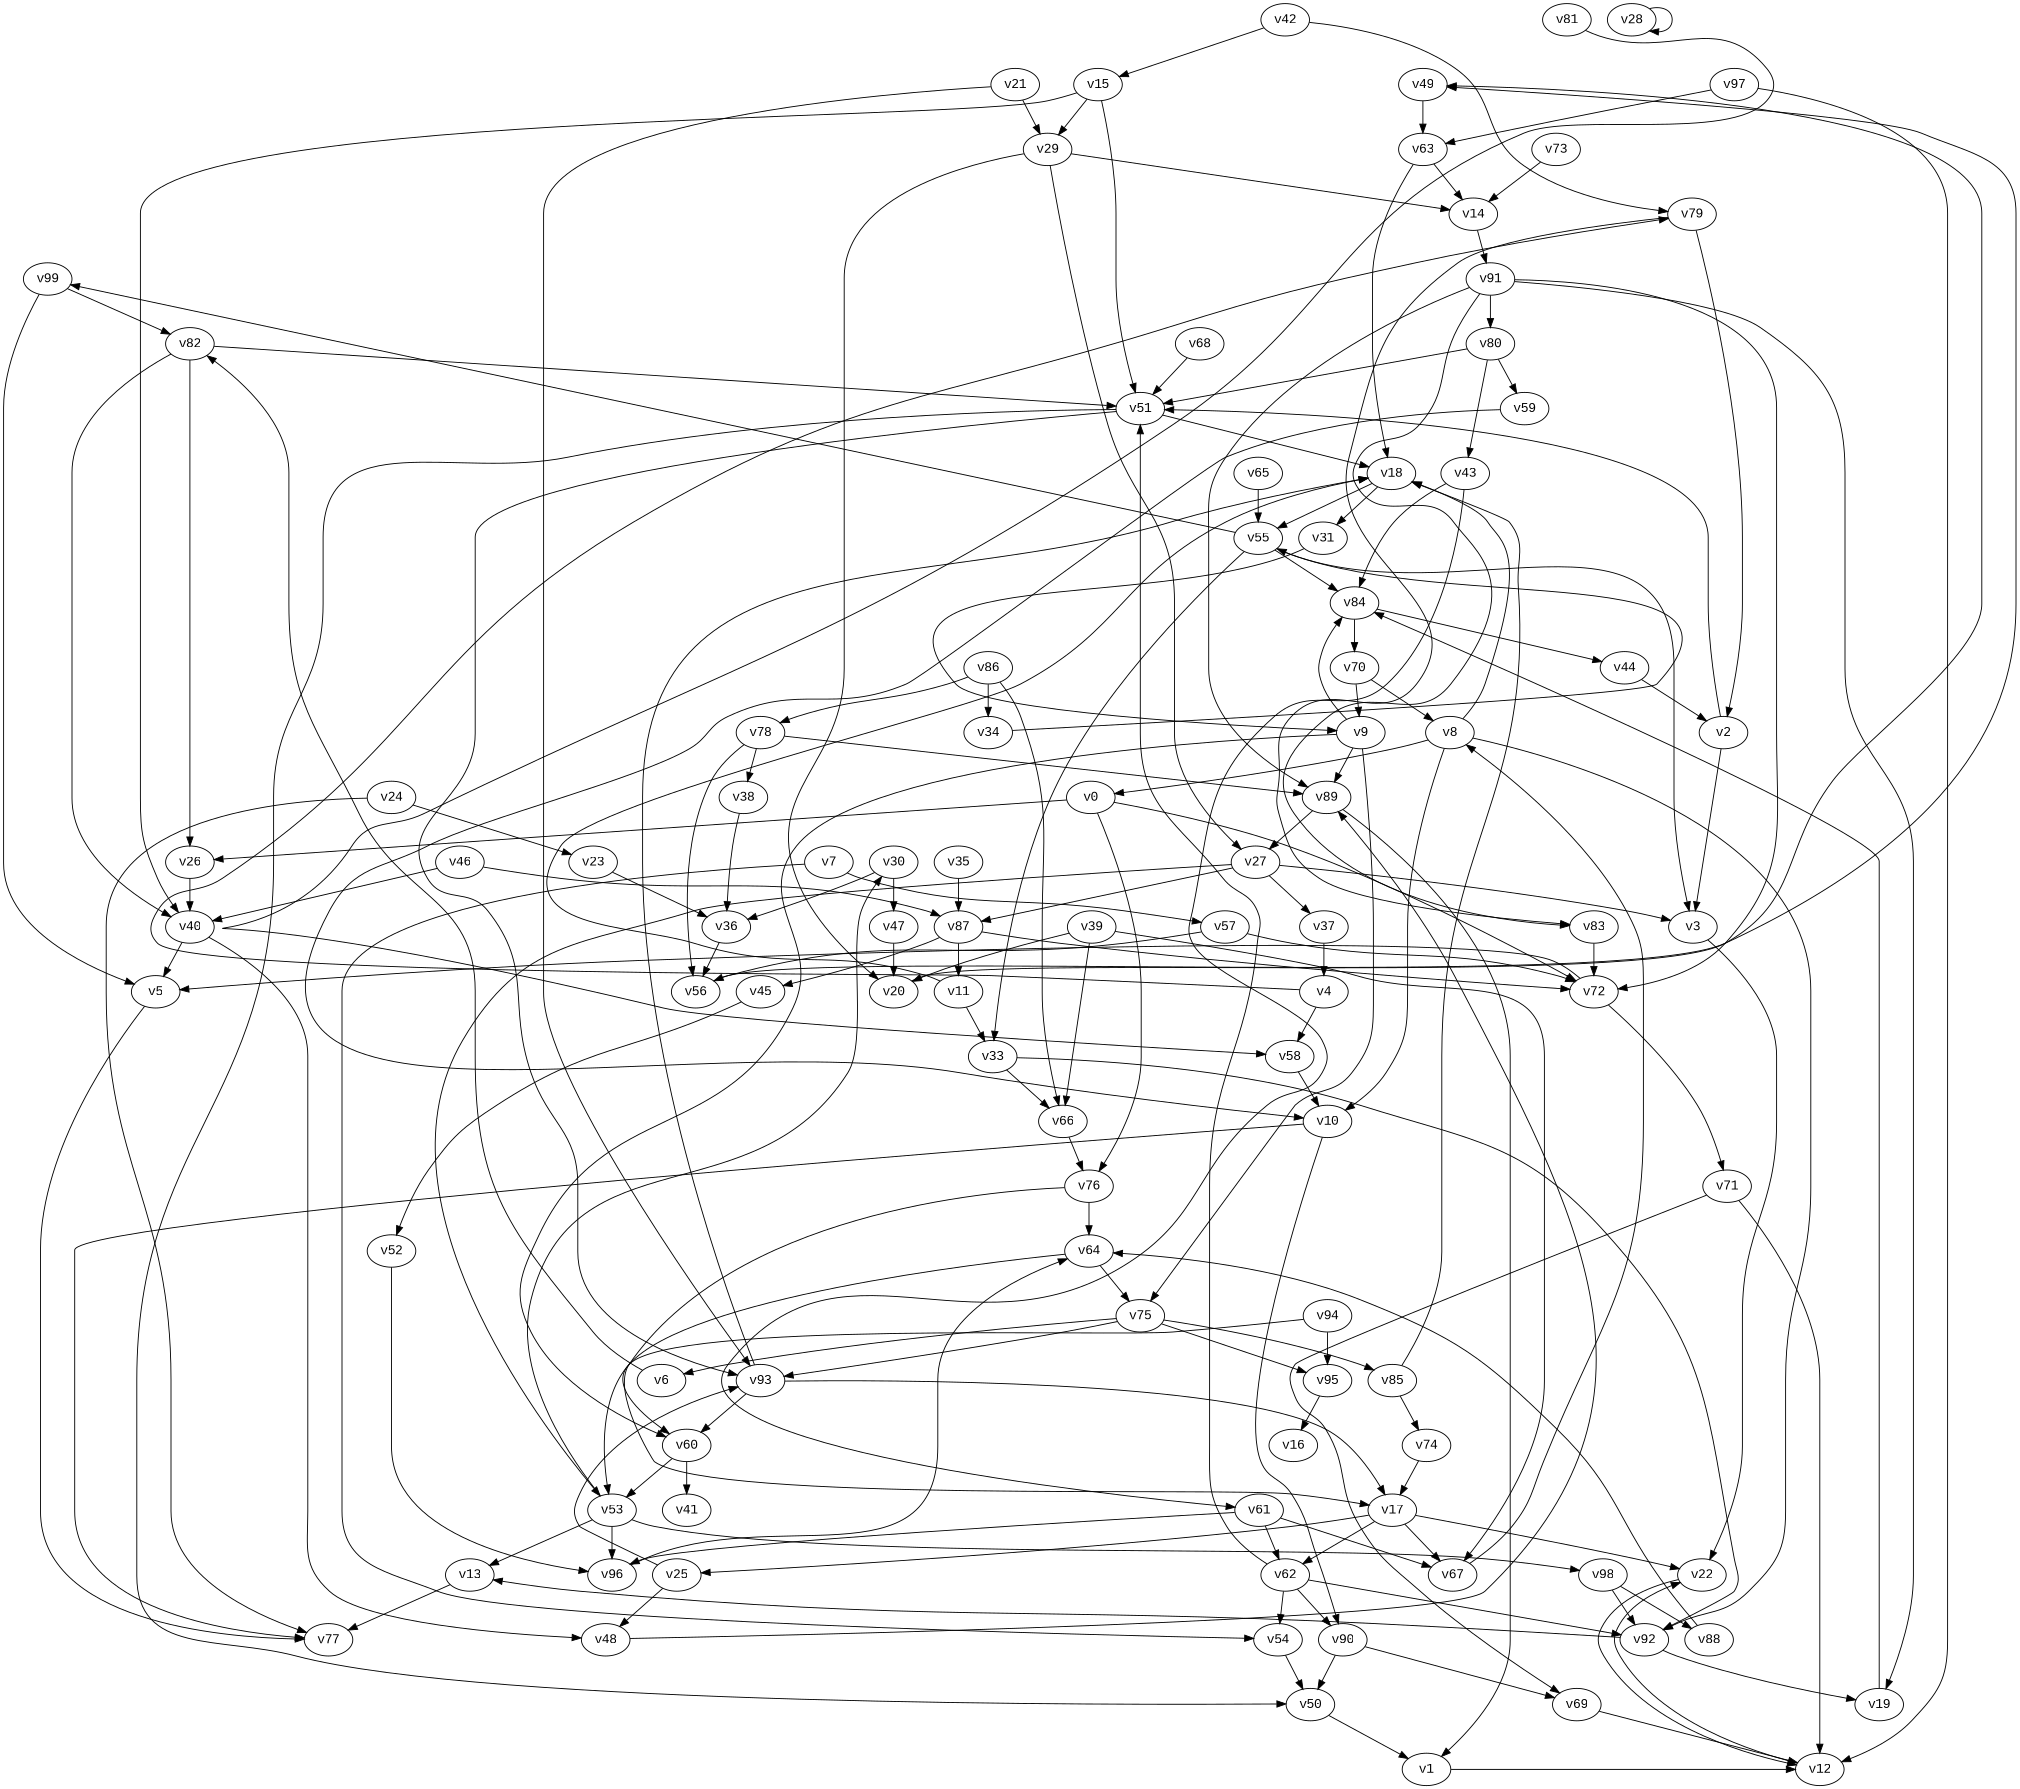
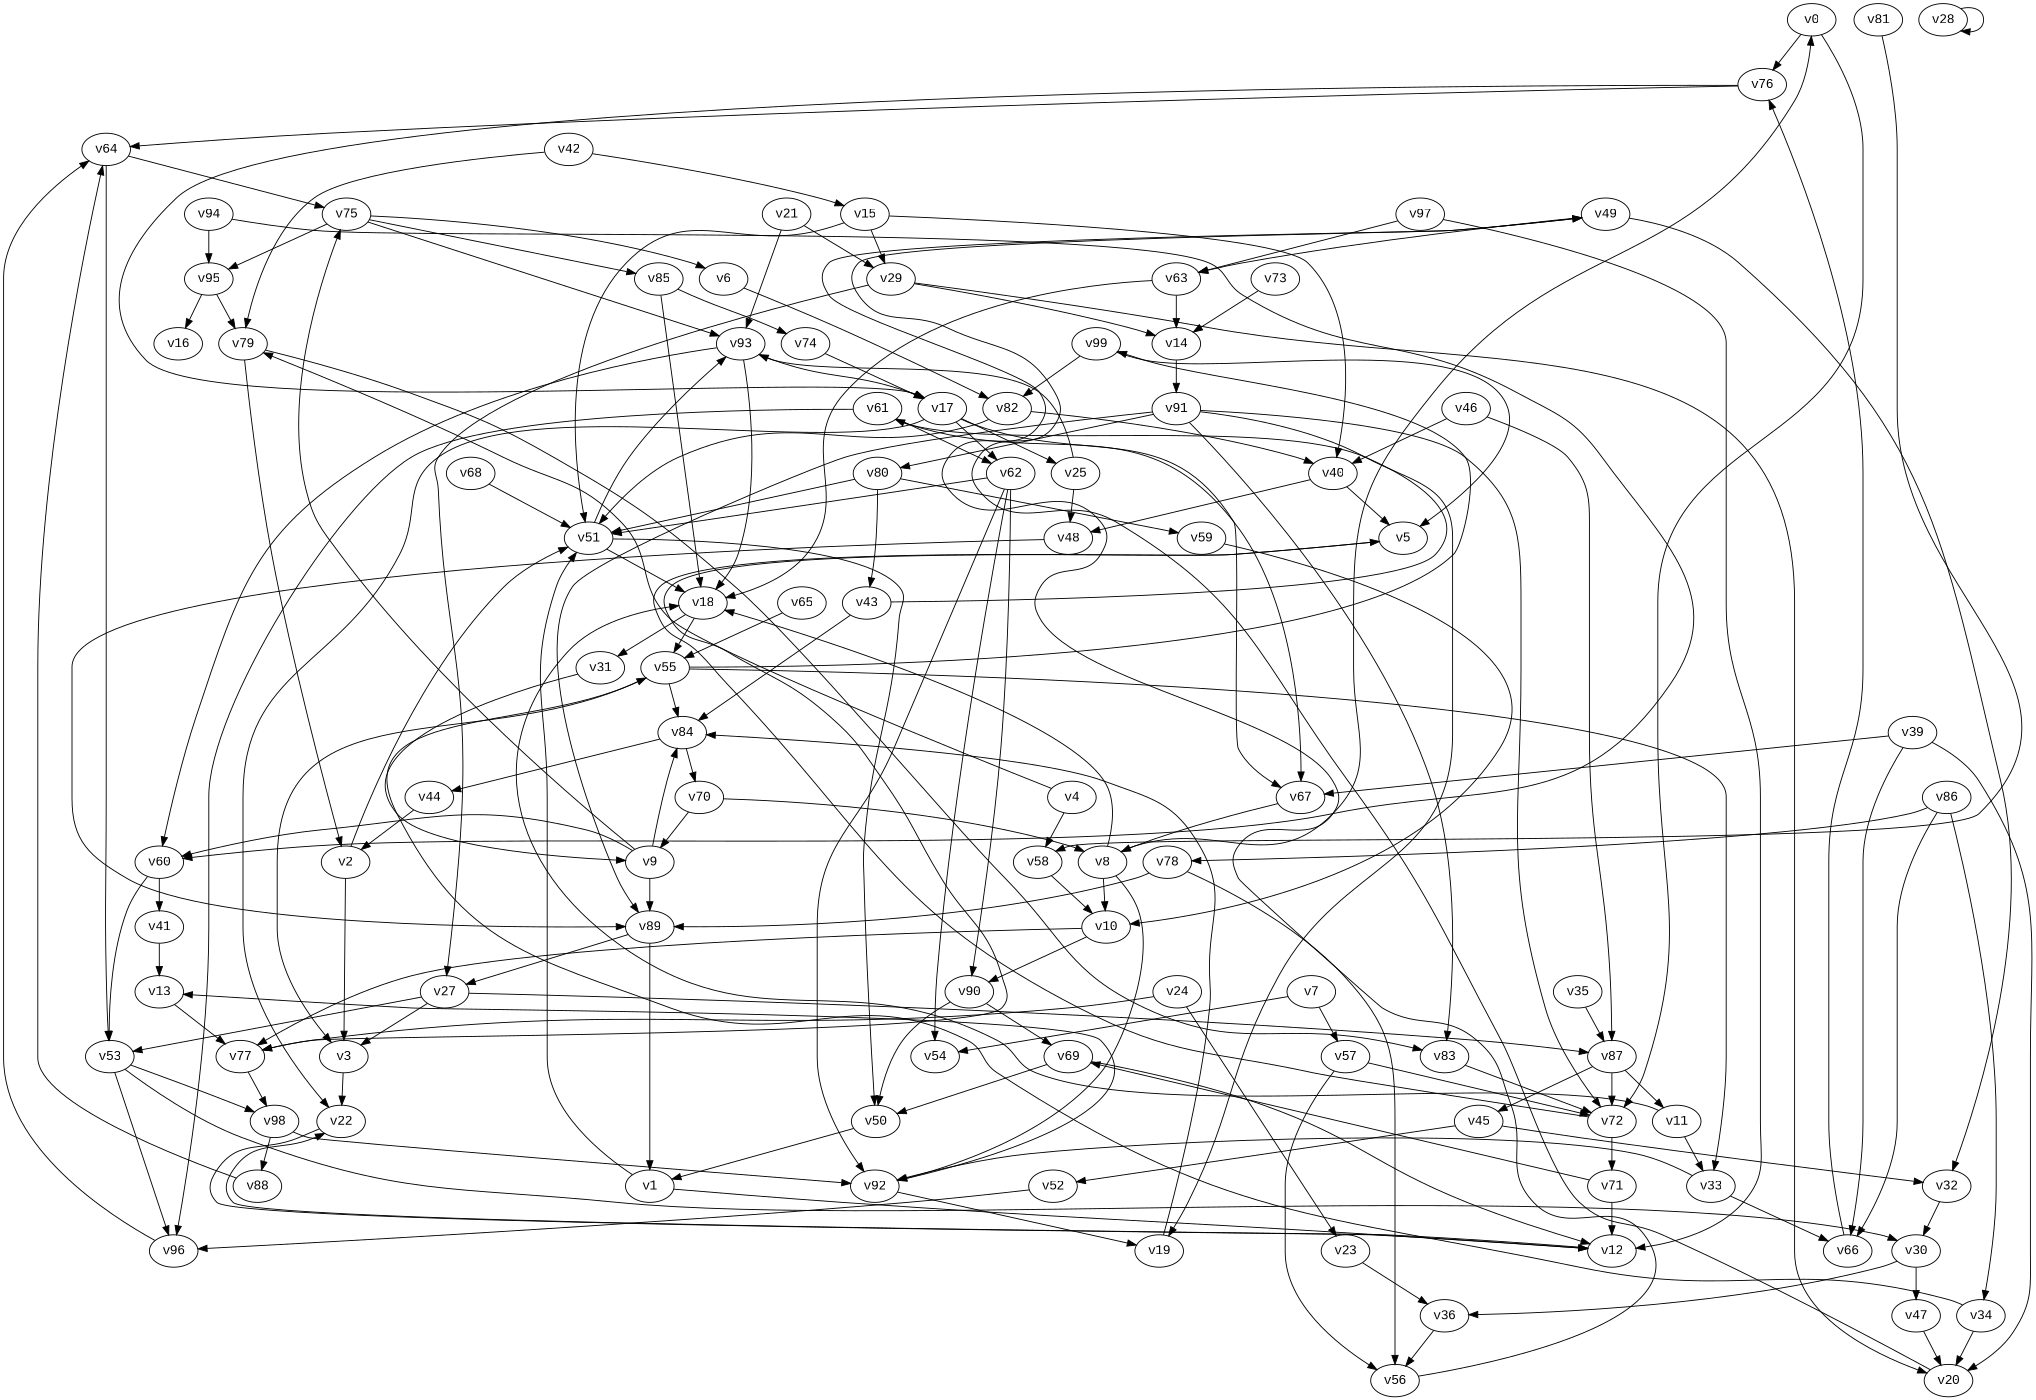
none -> (224, 307)
(743, 797) -> none
(190, 862) -> none
none -> (547, 881)
(1324, 927) -> none
none -> (255, 1085)
none -> (1947, 1186)
none -> (1967, 1344)
(545, 1541) -> (159, 955)
(1292, 1668) -> (976, 1088)
